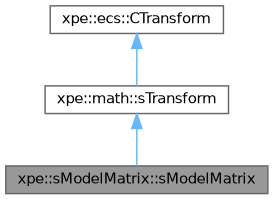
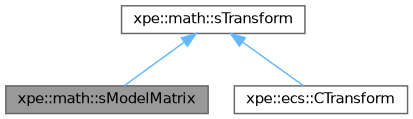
(137, 67) -> (273, 64)
(137, 180) -> (107, 100)
